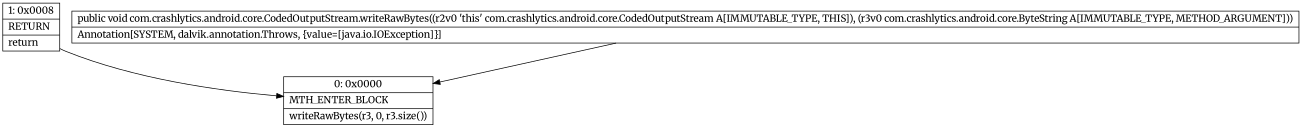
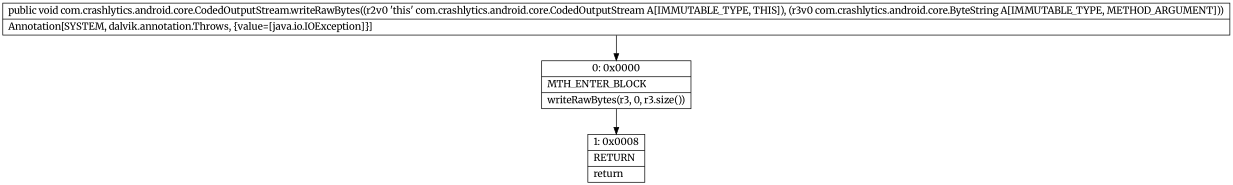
(166, 80) -> (616, 118)
